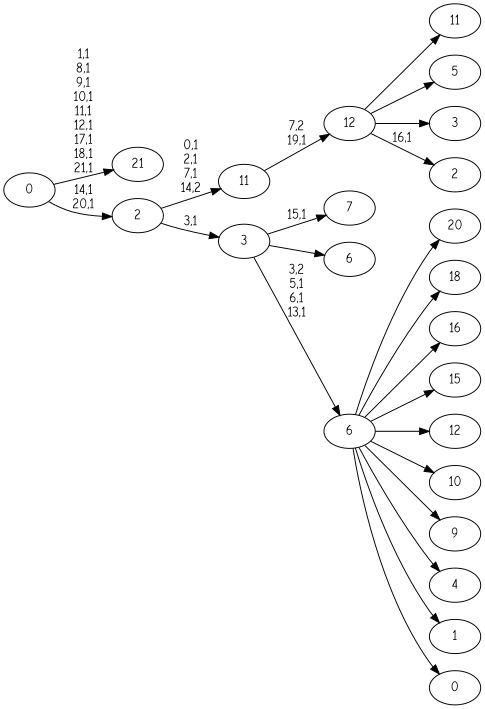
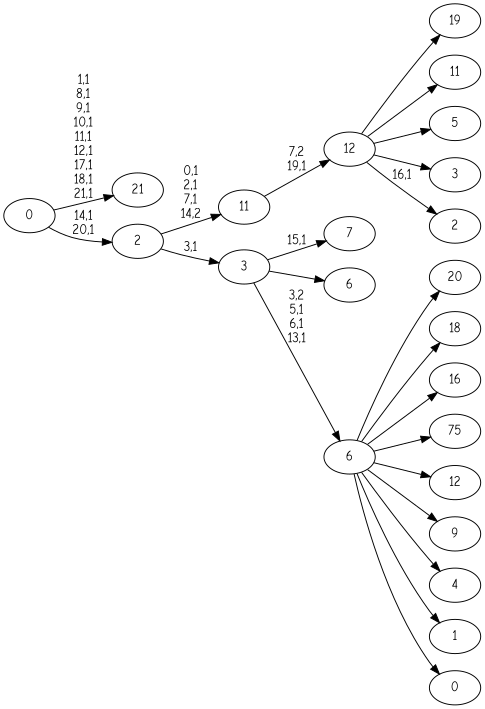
none -> (455, 21)
(455, 380) -> (455, 431)
(455, 483) -> none
